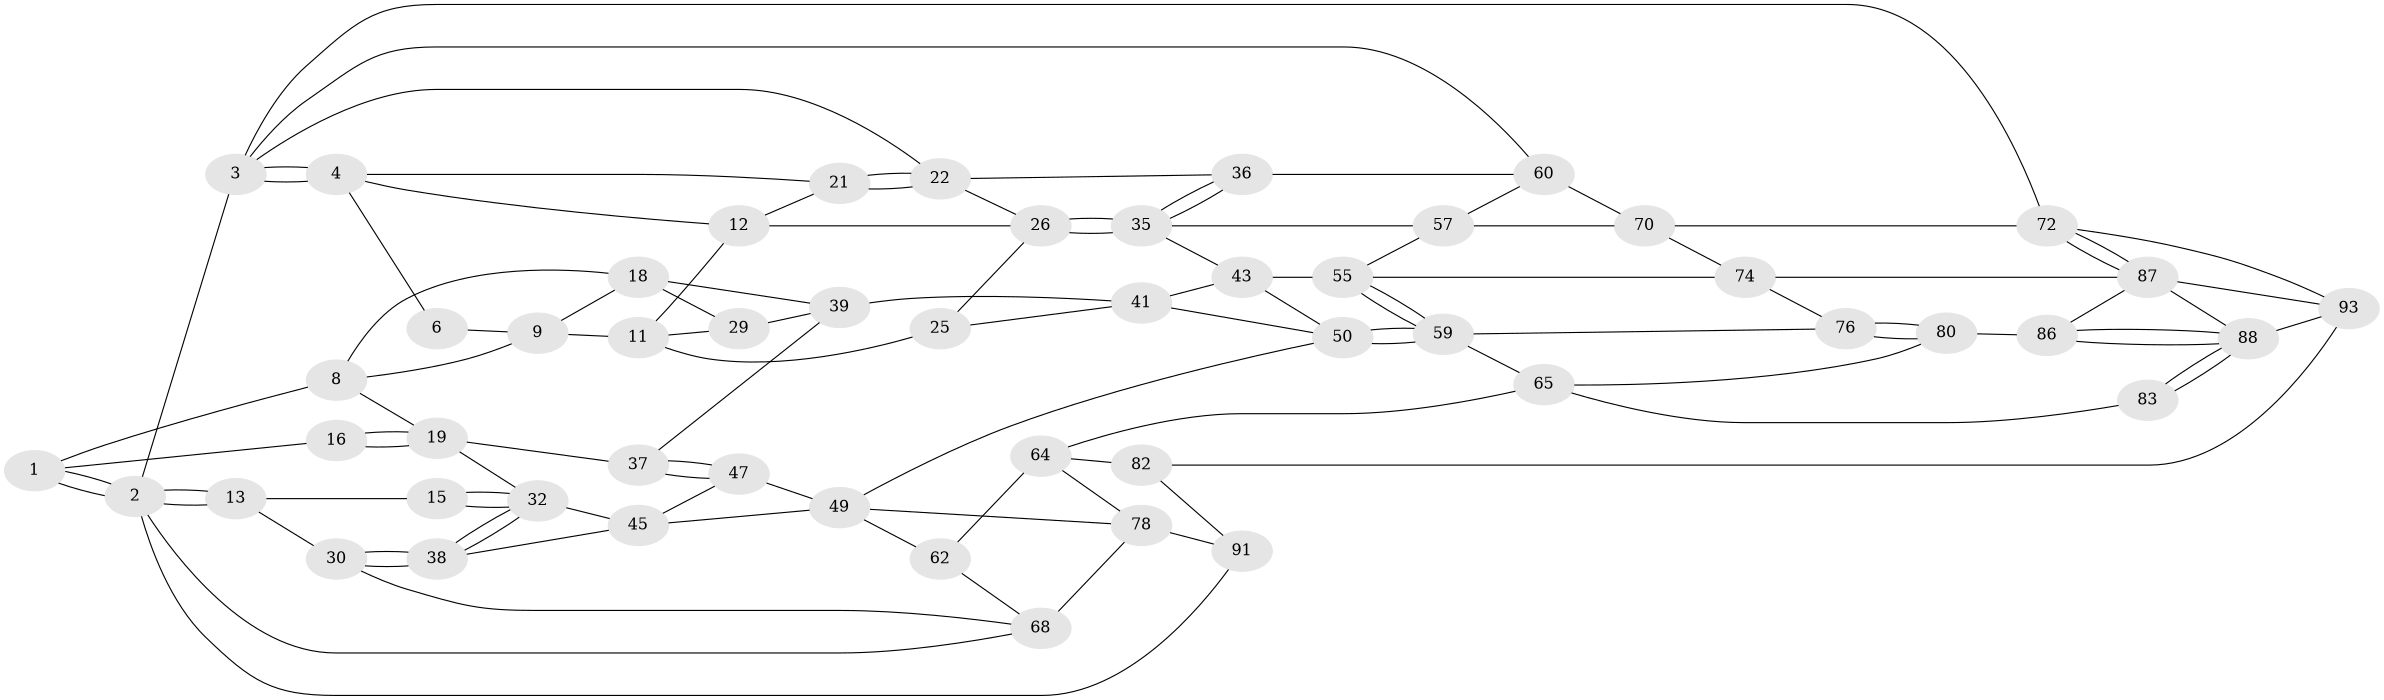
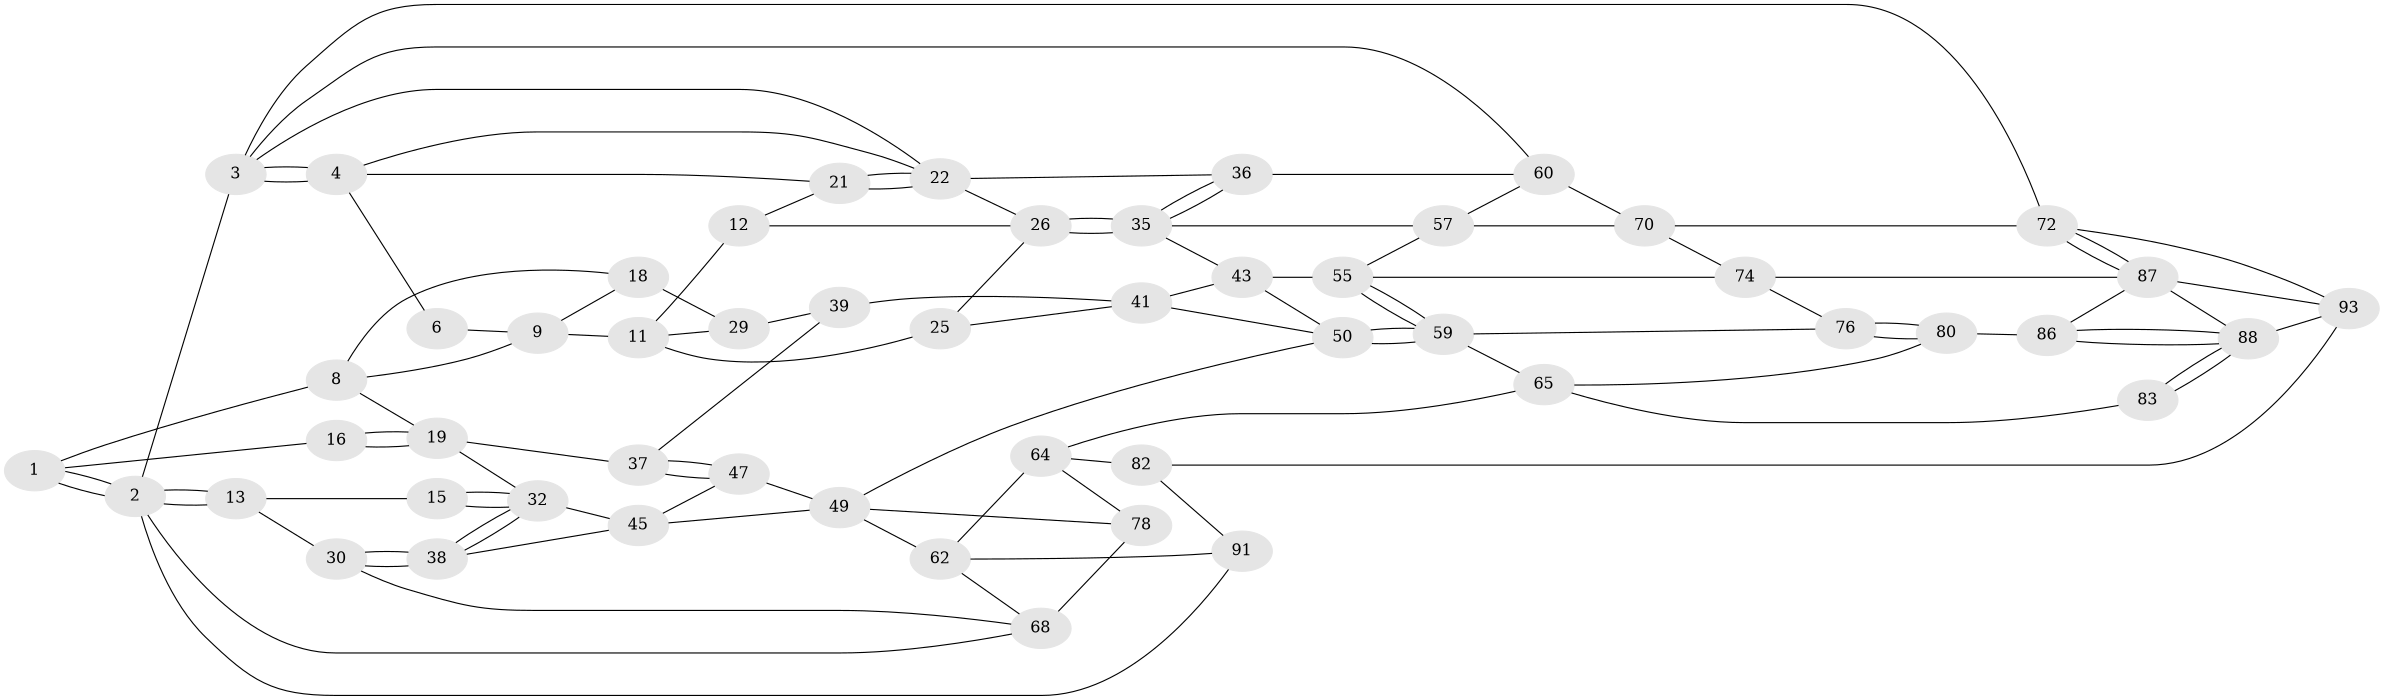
(536, 208) -> (639, 132)
(739, 292) -> none
(1192, 538) -> (1091, 558)
